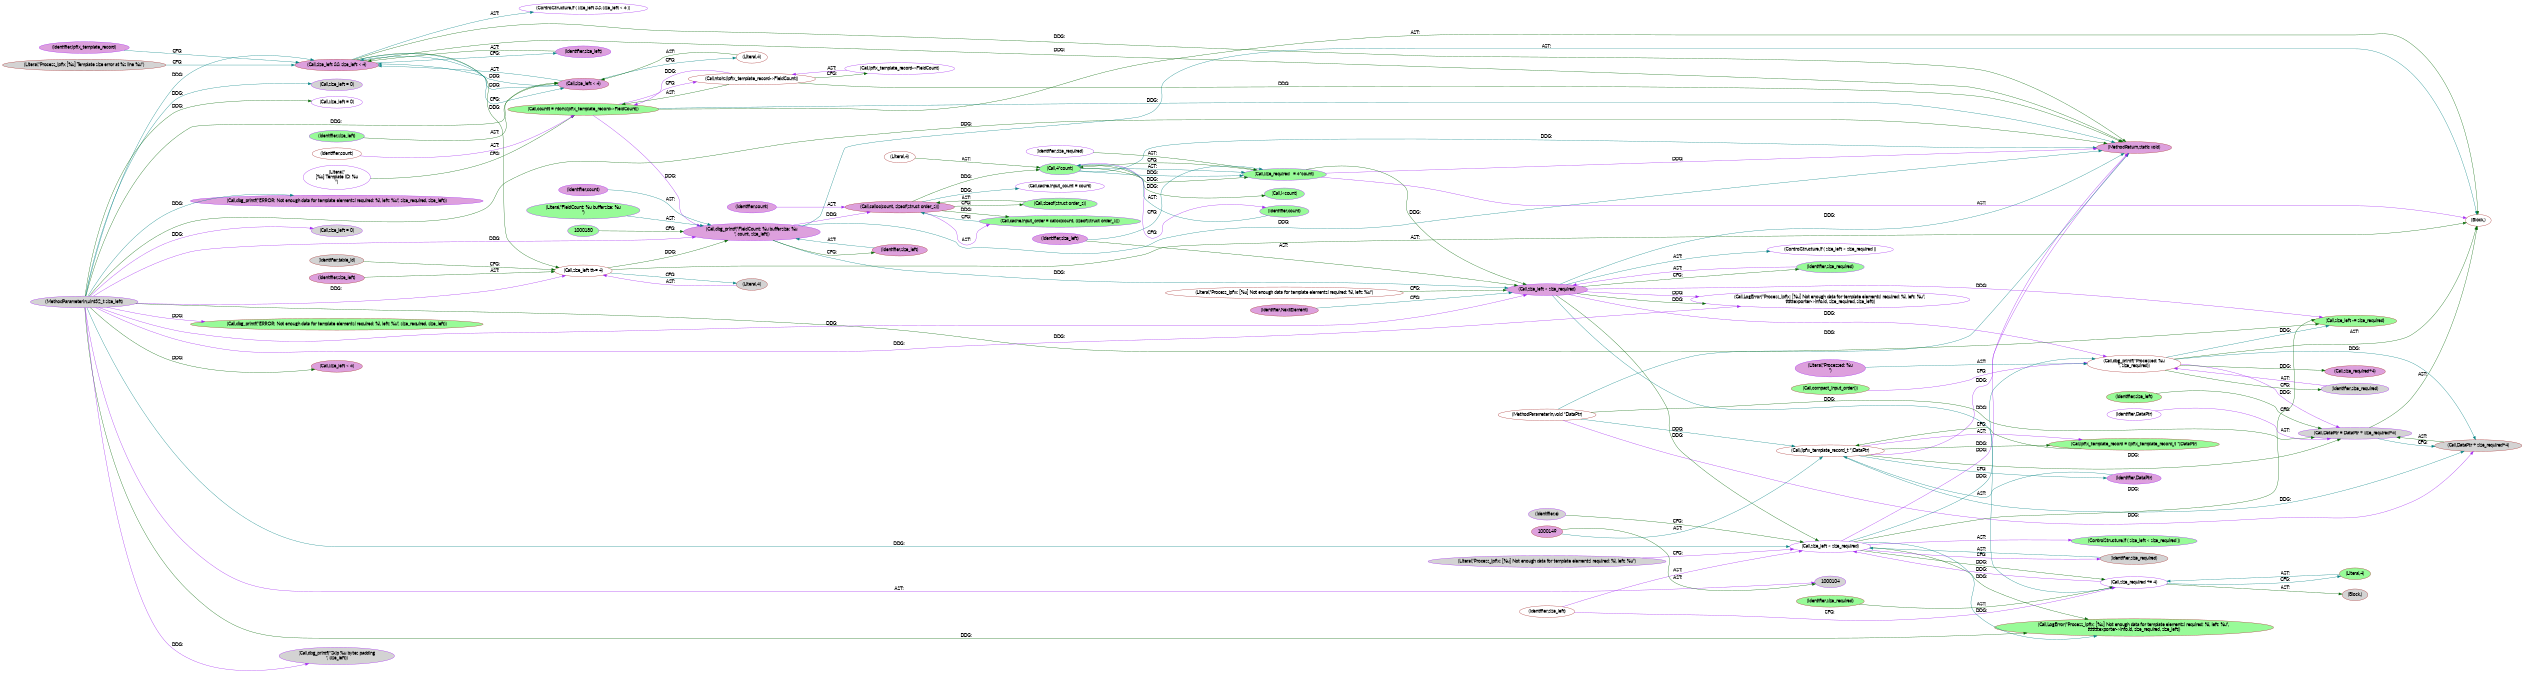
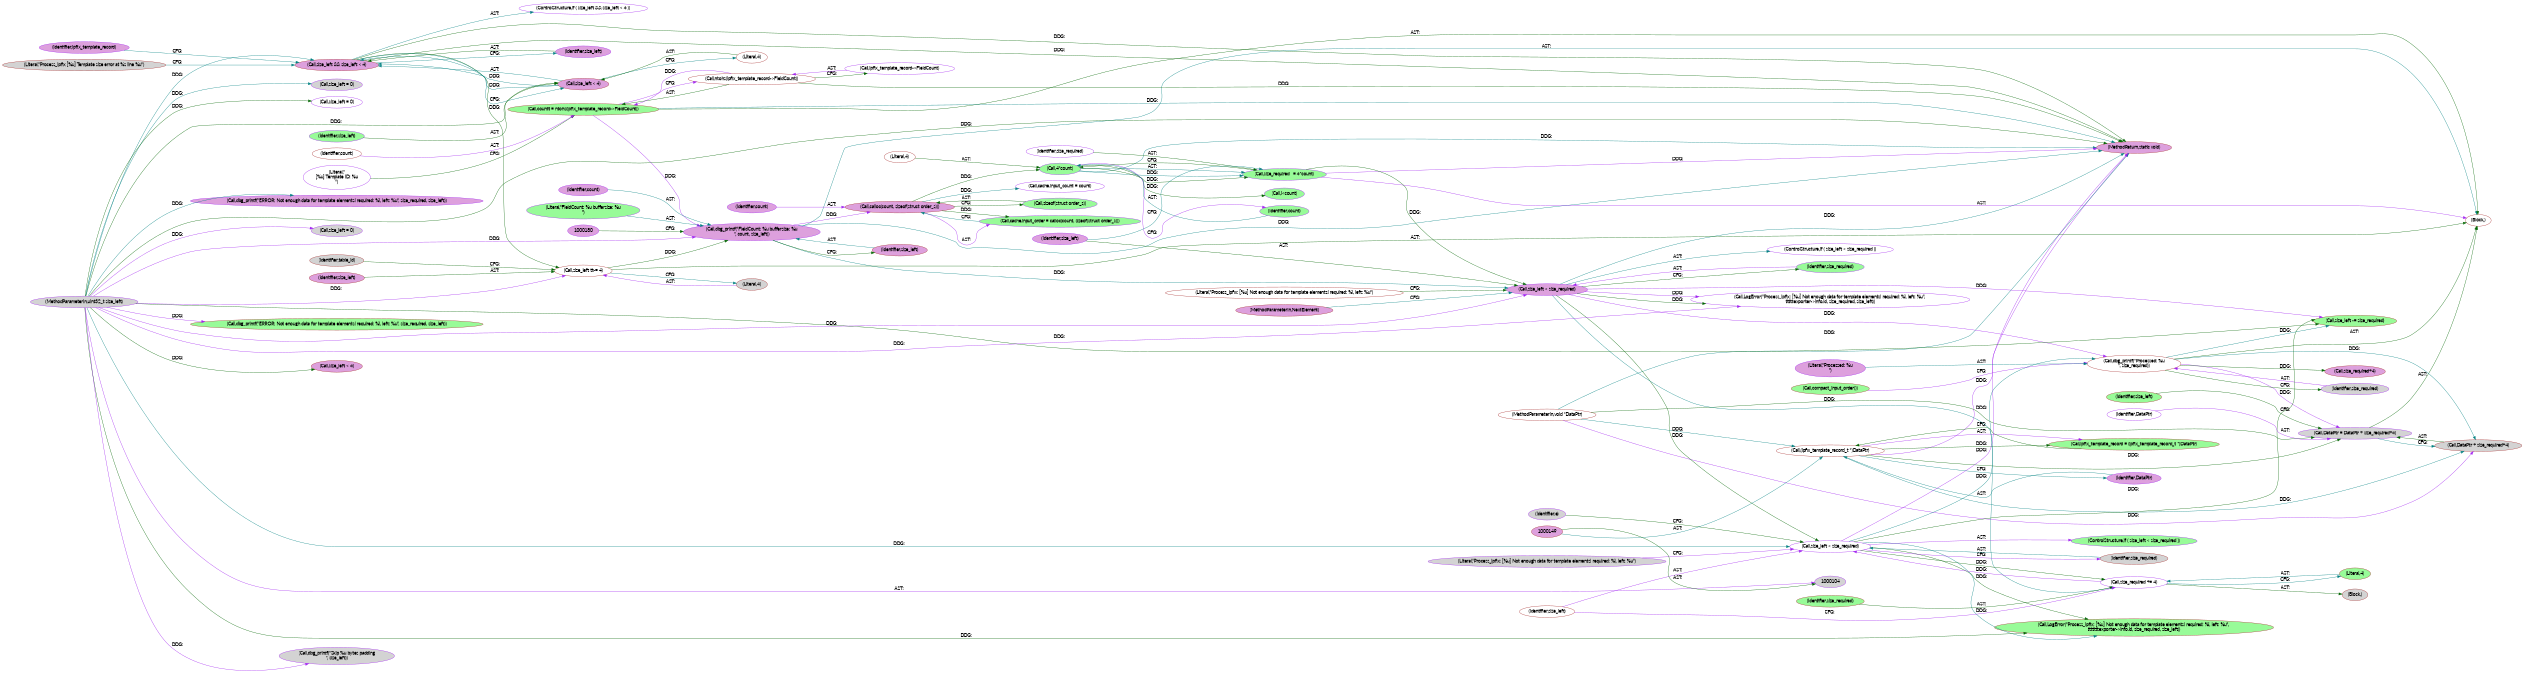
(583, 231) -> (583, 231)
(1284, 310) -> (1284, 310)
